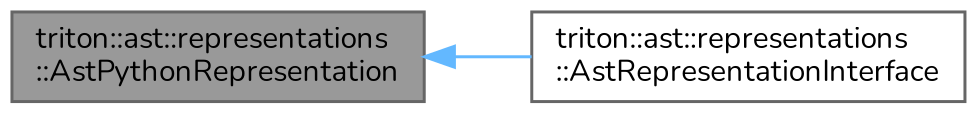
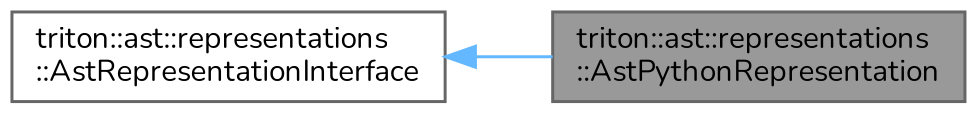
(493, 57) -> (514, 57)
